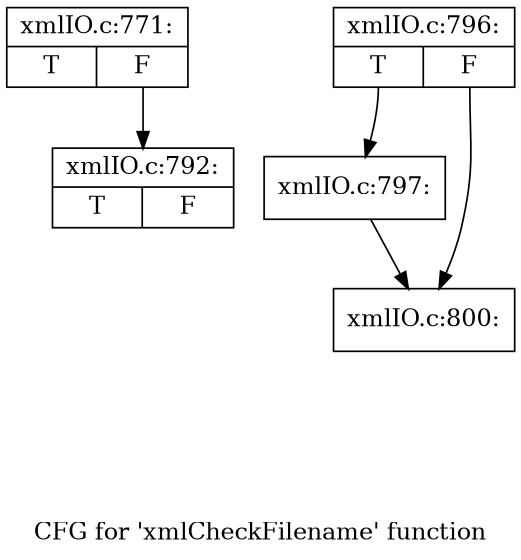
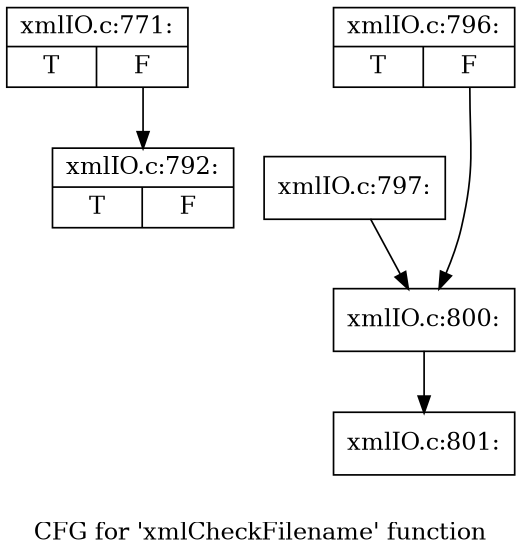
(376, 114) -> none
none -> (424, 444)
